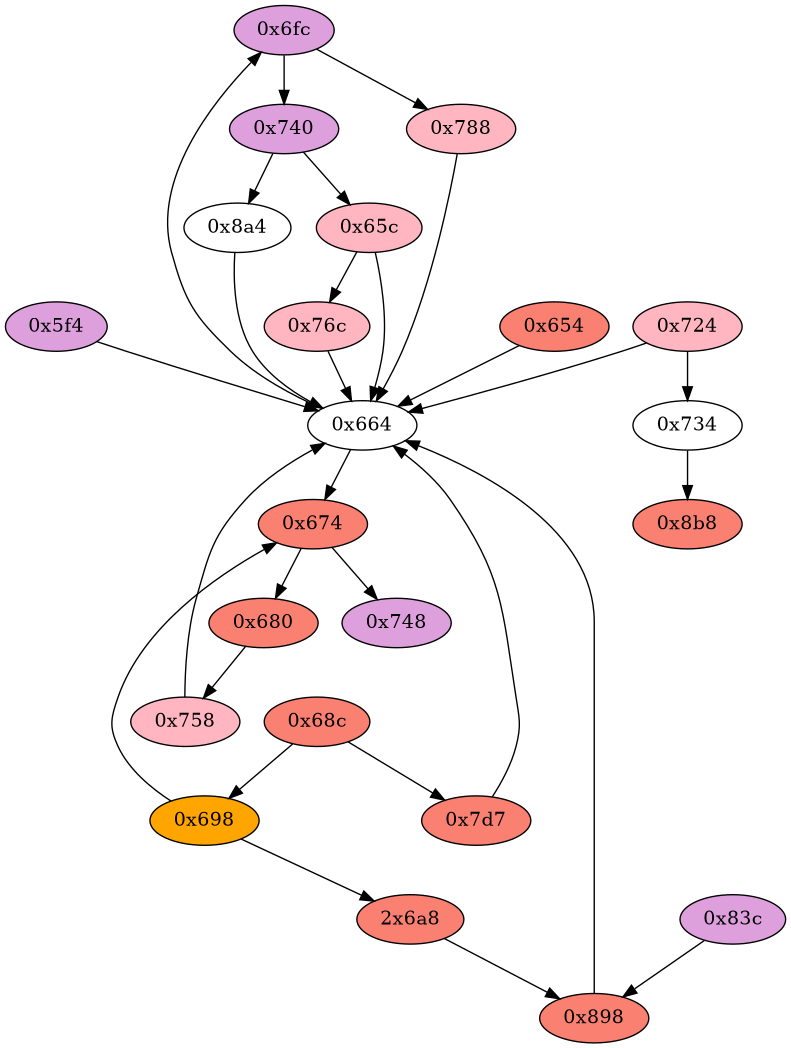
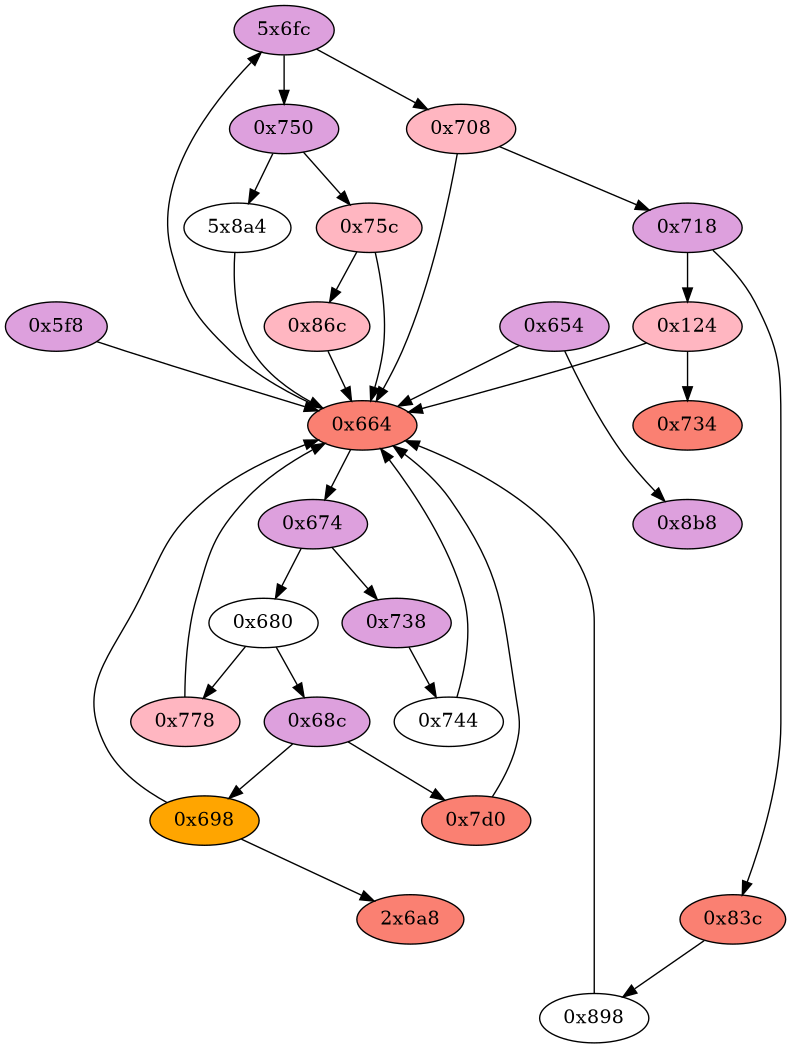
(284, 30) -> (284, 30)
(284, 129) -> (284, 129)
(461, 129) -> (461, 129)
(237, 228) -> (237, 228)
(369, 228) -> (369, 228)
none -> (688, 228)
(56, 327) -> (56, 327)
(317, 327) -> (317, 327)
(554, 327) -> (554, 327)
(688, 327) -> (688, 327)
(362, 425) -> (362, 425)
(688, 425) -> (688, 425)
(688, 468) -> (604, 425)
(313, 524) -> (313, 524)
(688, 524) -> (688, 524)
(264, 623) -> (264, 623)
(397, 623) -> (397, 623)
(137, 660) -> (137, 603)
none -> (287, 666)
(185, 722) -> (185, 722)
(317, 722) -> (317, 722)
none -> (449, 722)
(476, 821) -> (476, 821)
(733, 919) -> (733, 919)
(496, 965) -> none
(594, 1018) -> (594, 1018)
